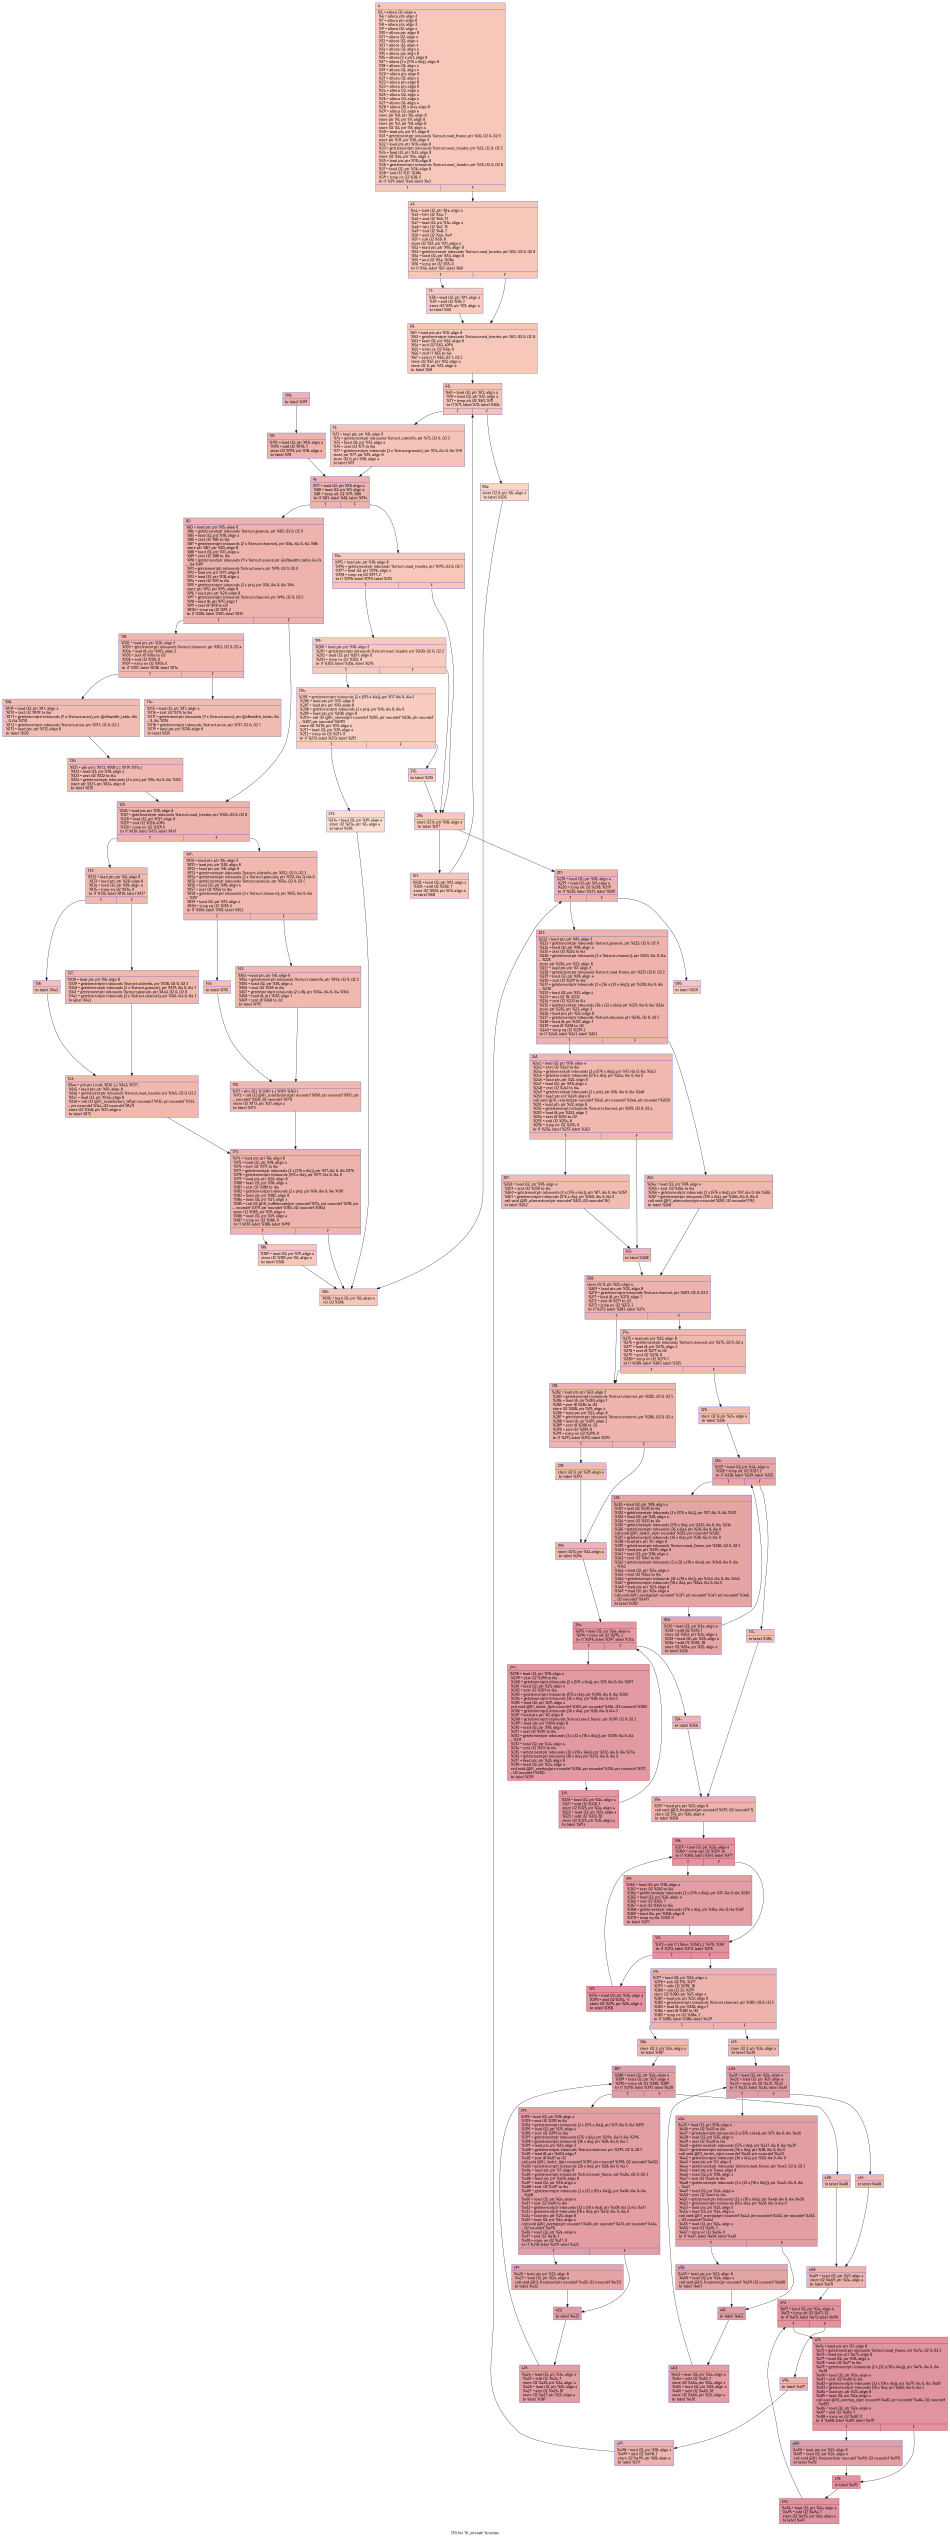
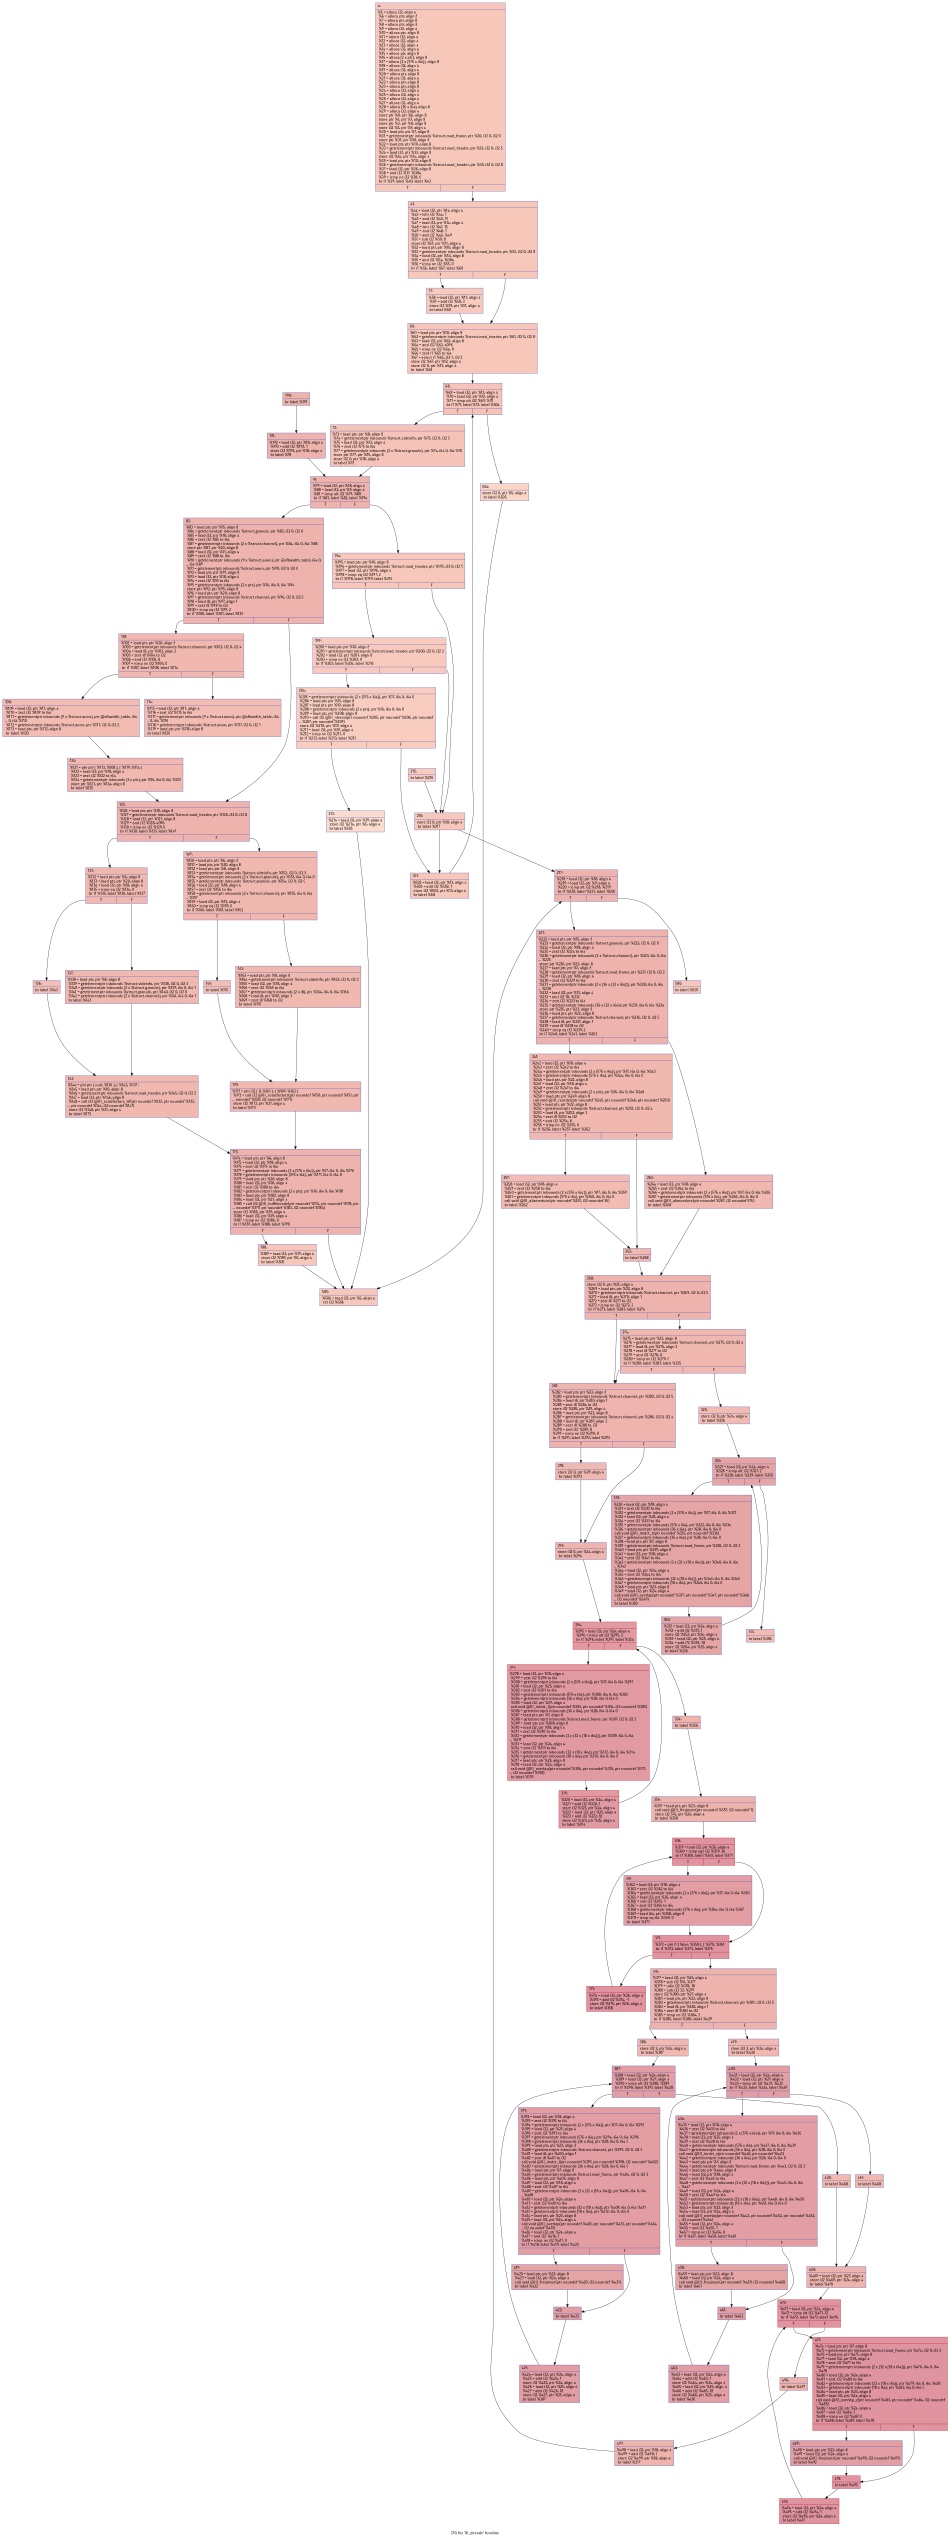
(434, 756) -> (403, 812)
(733, 1718) -> none
